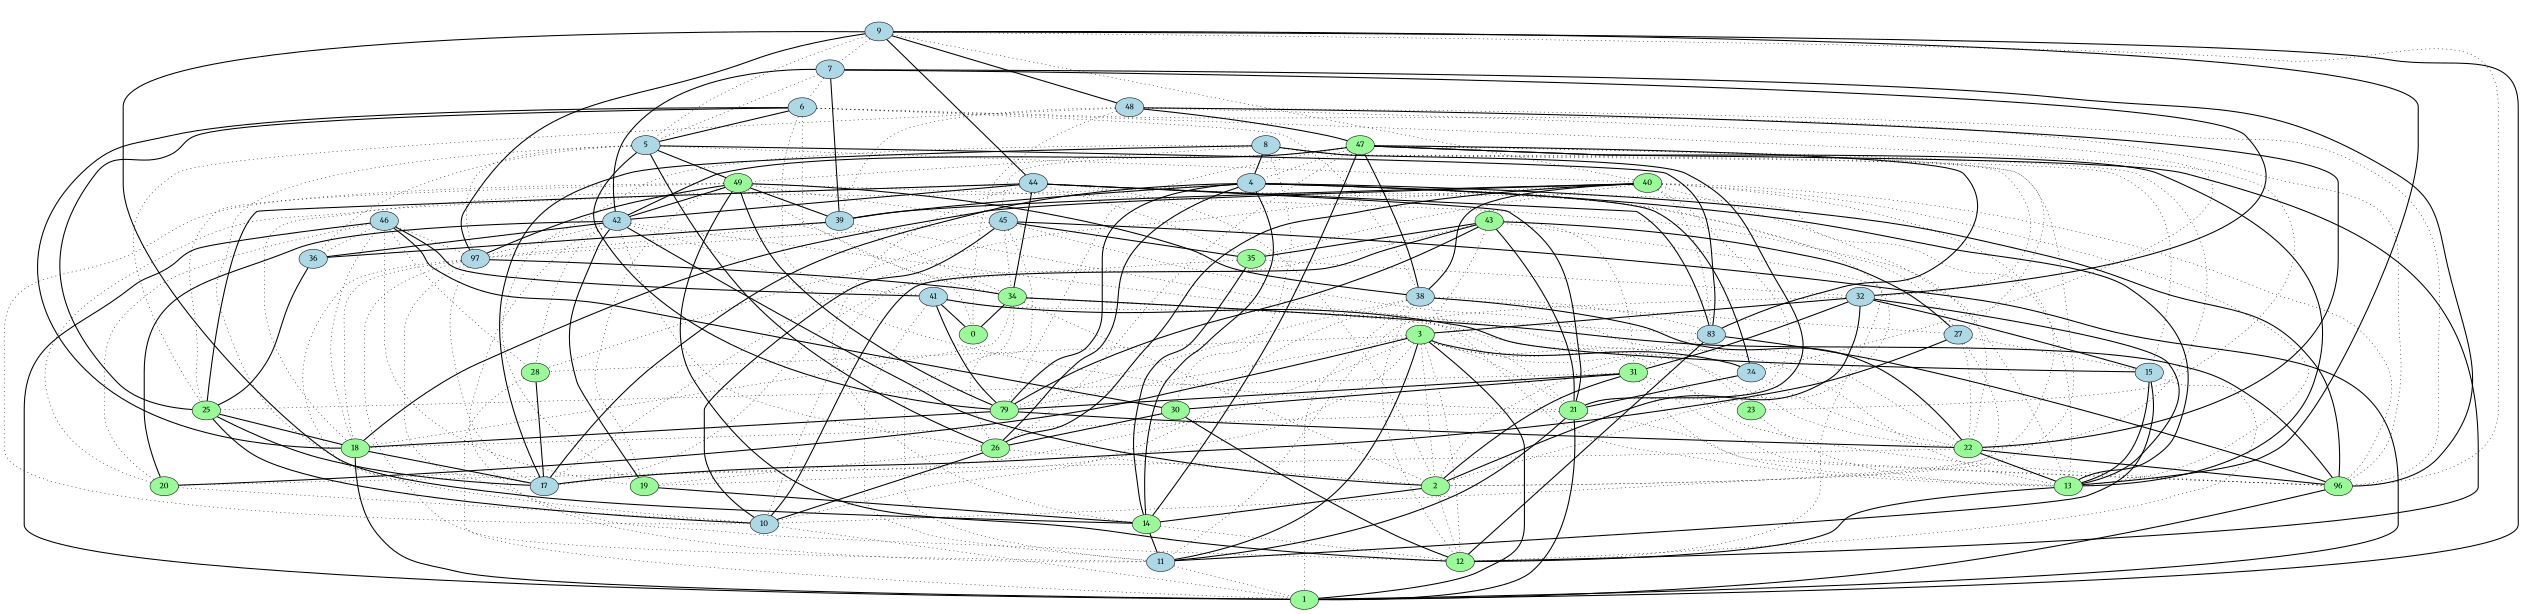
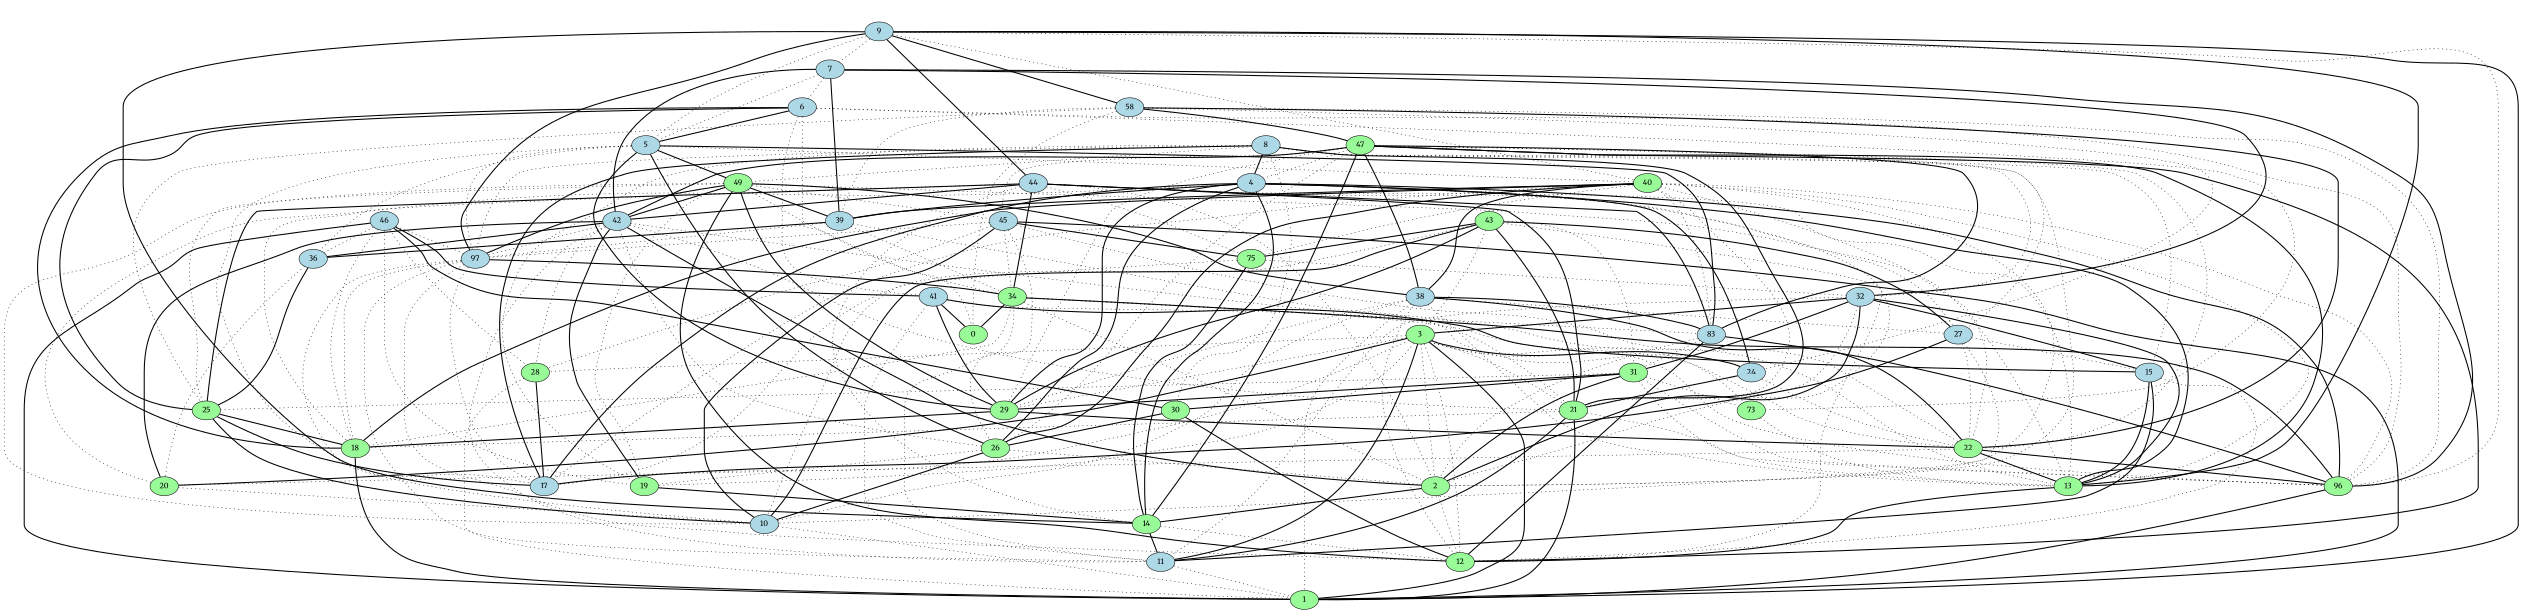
(1130, 107) -> (1130, 107)
(1153, 123) -> none
none -> (778, 155)
(1251, 259) -> (1251, 259)
(154, 290) -> (223, 349)
(1542, 302) -> (1542, 302)
none -> (1806, 383)
(1004, 410) -> (1004, 410)
(1751, 410) -> (1751, 410)
(450, 467) -> none
